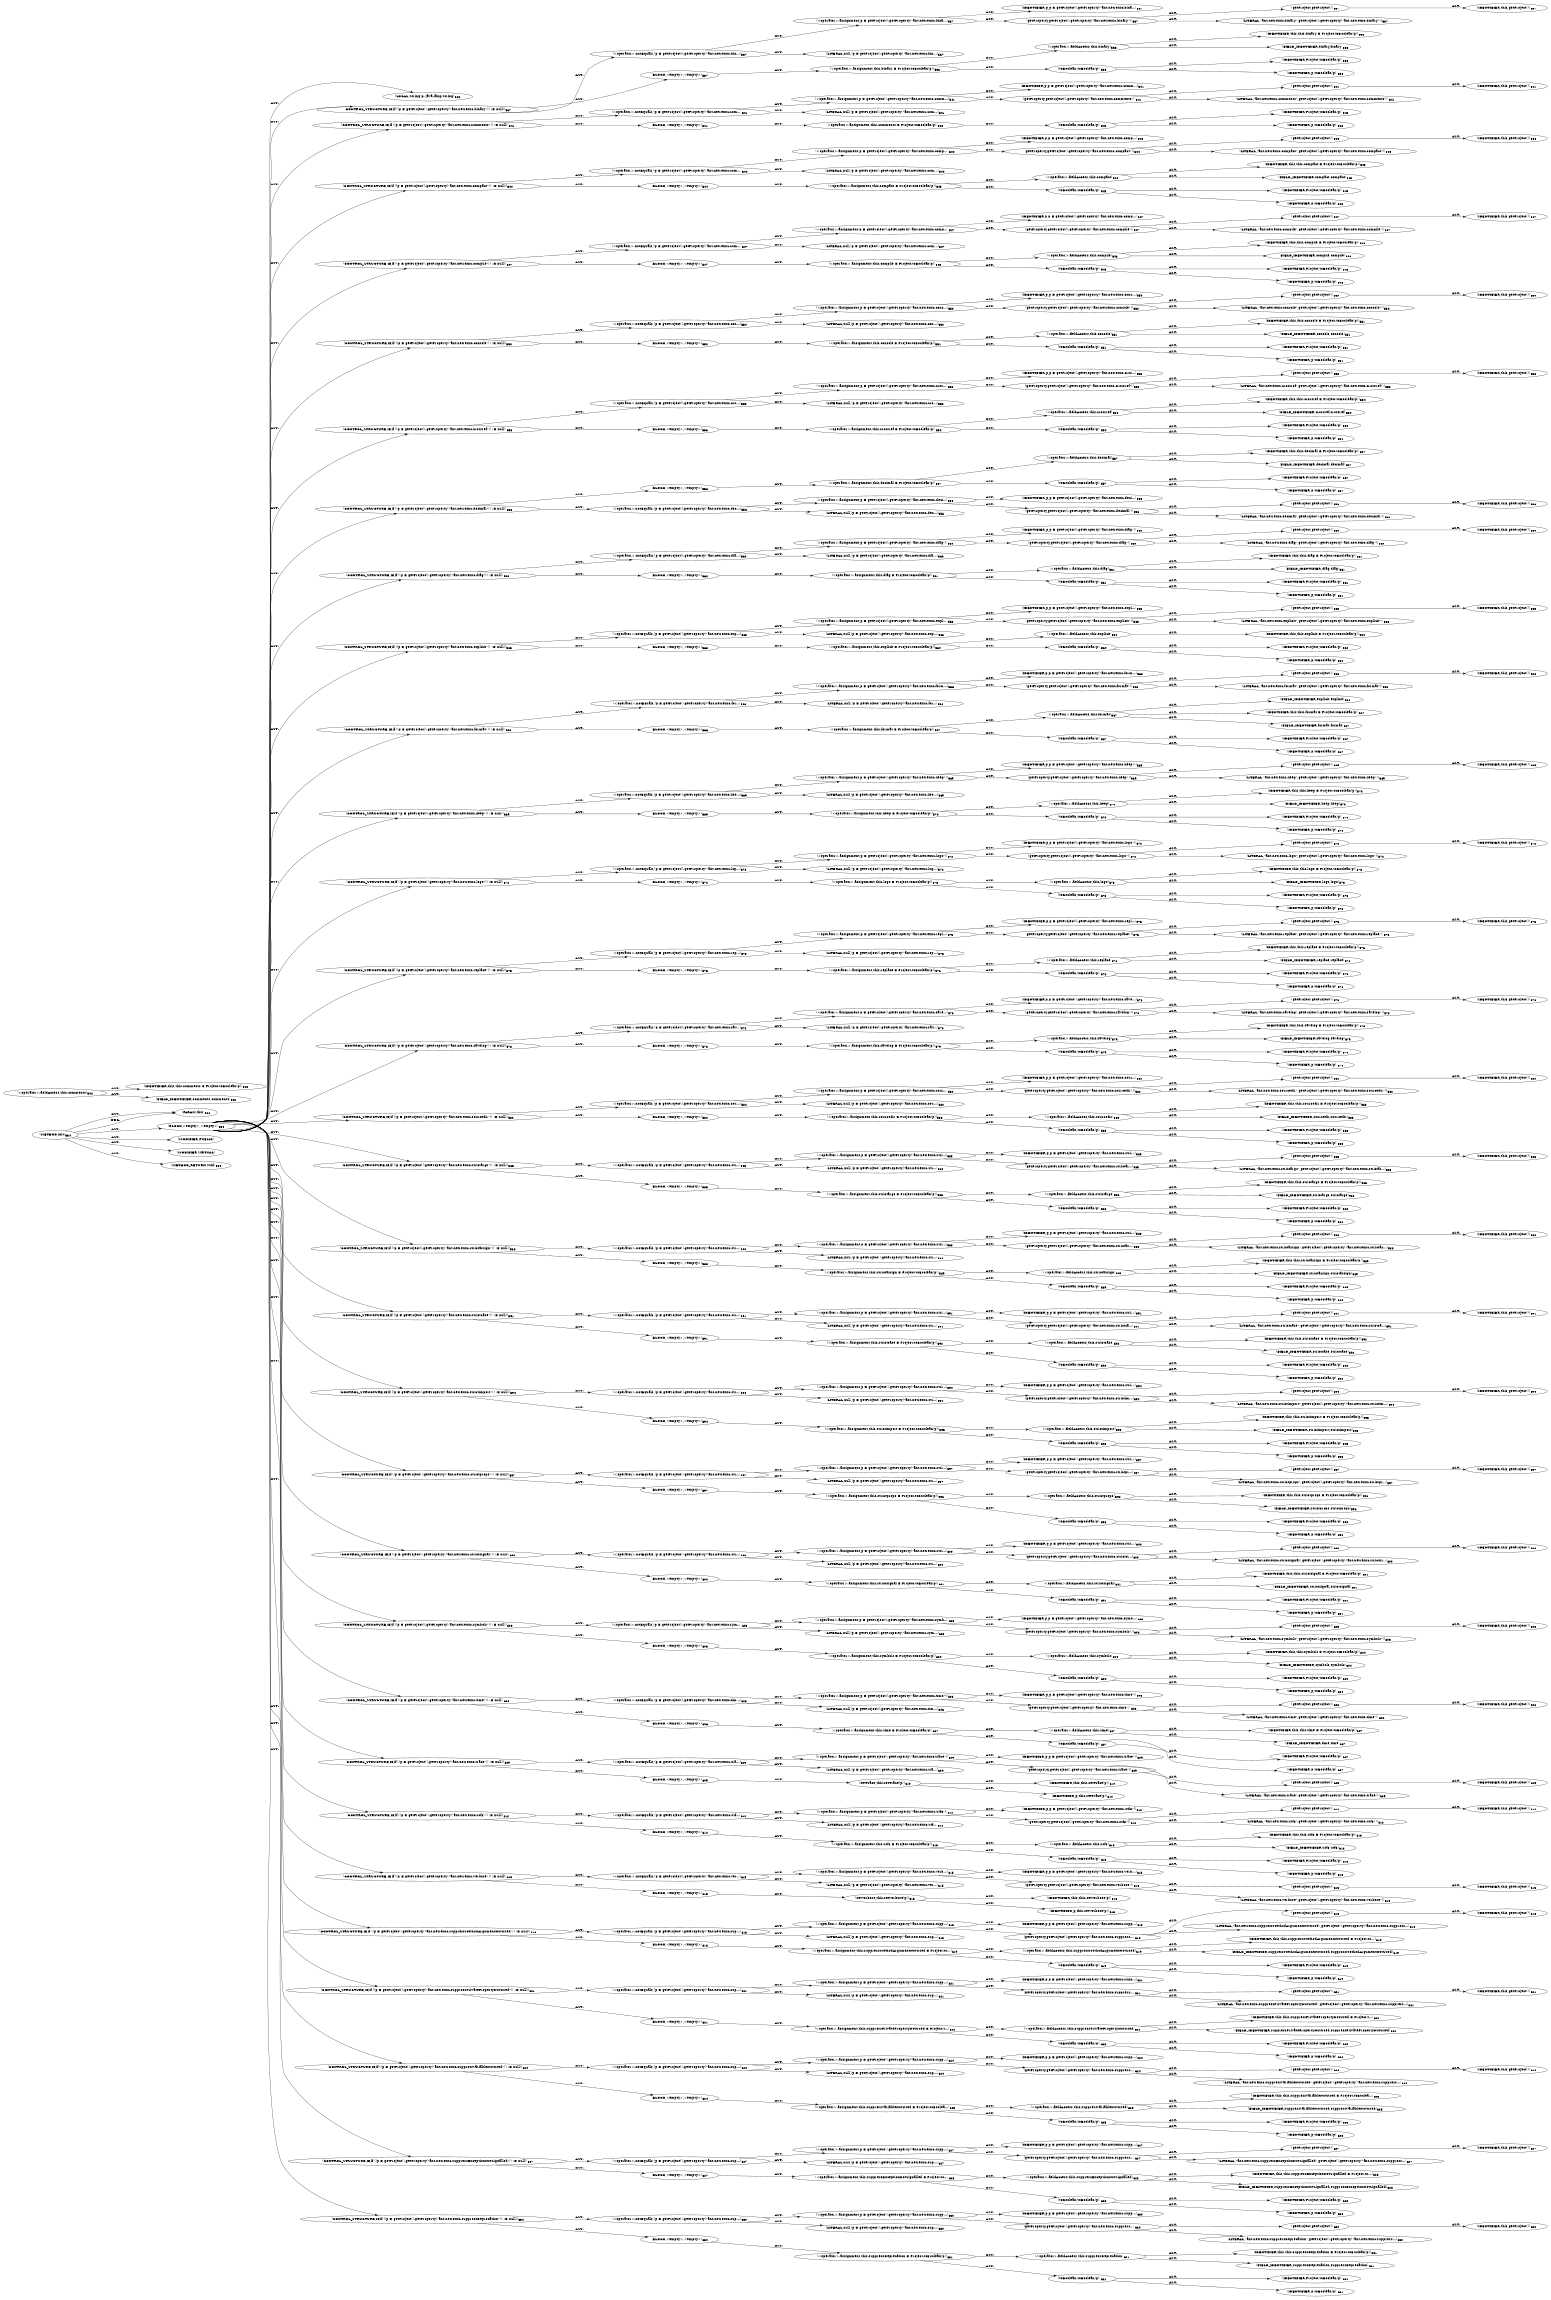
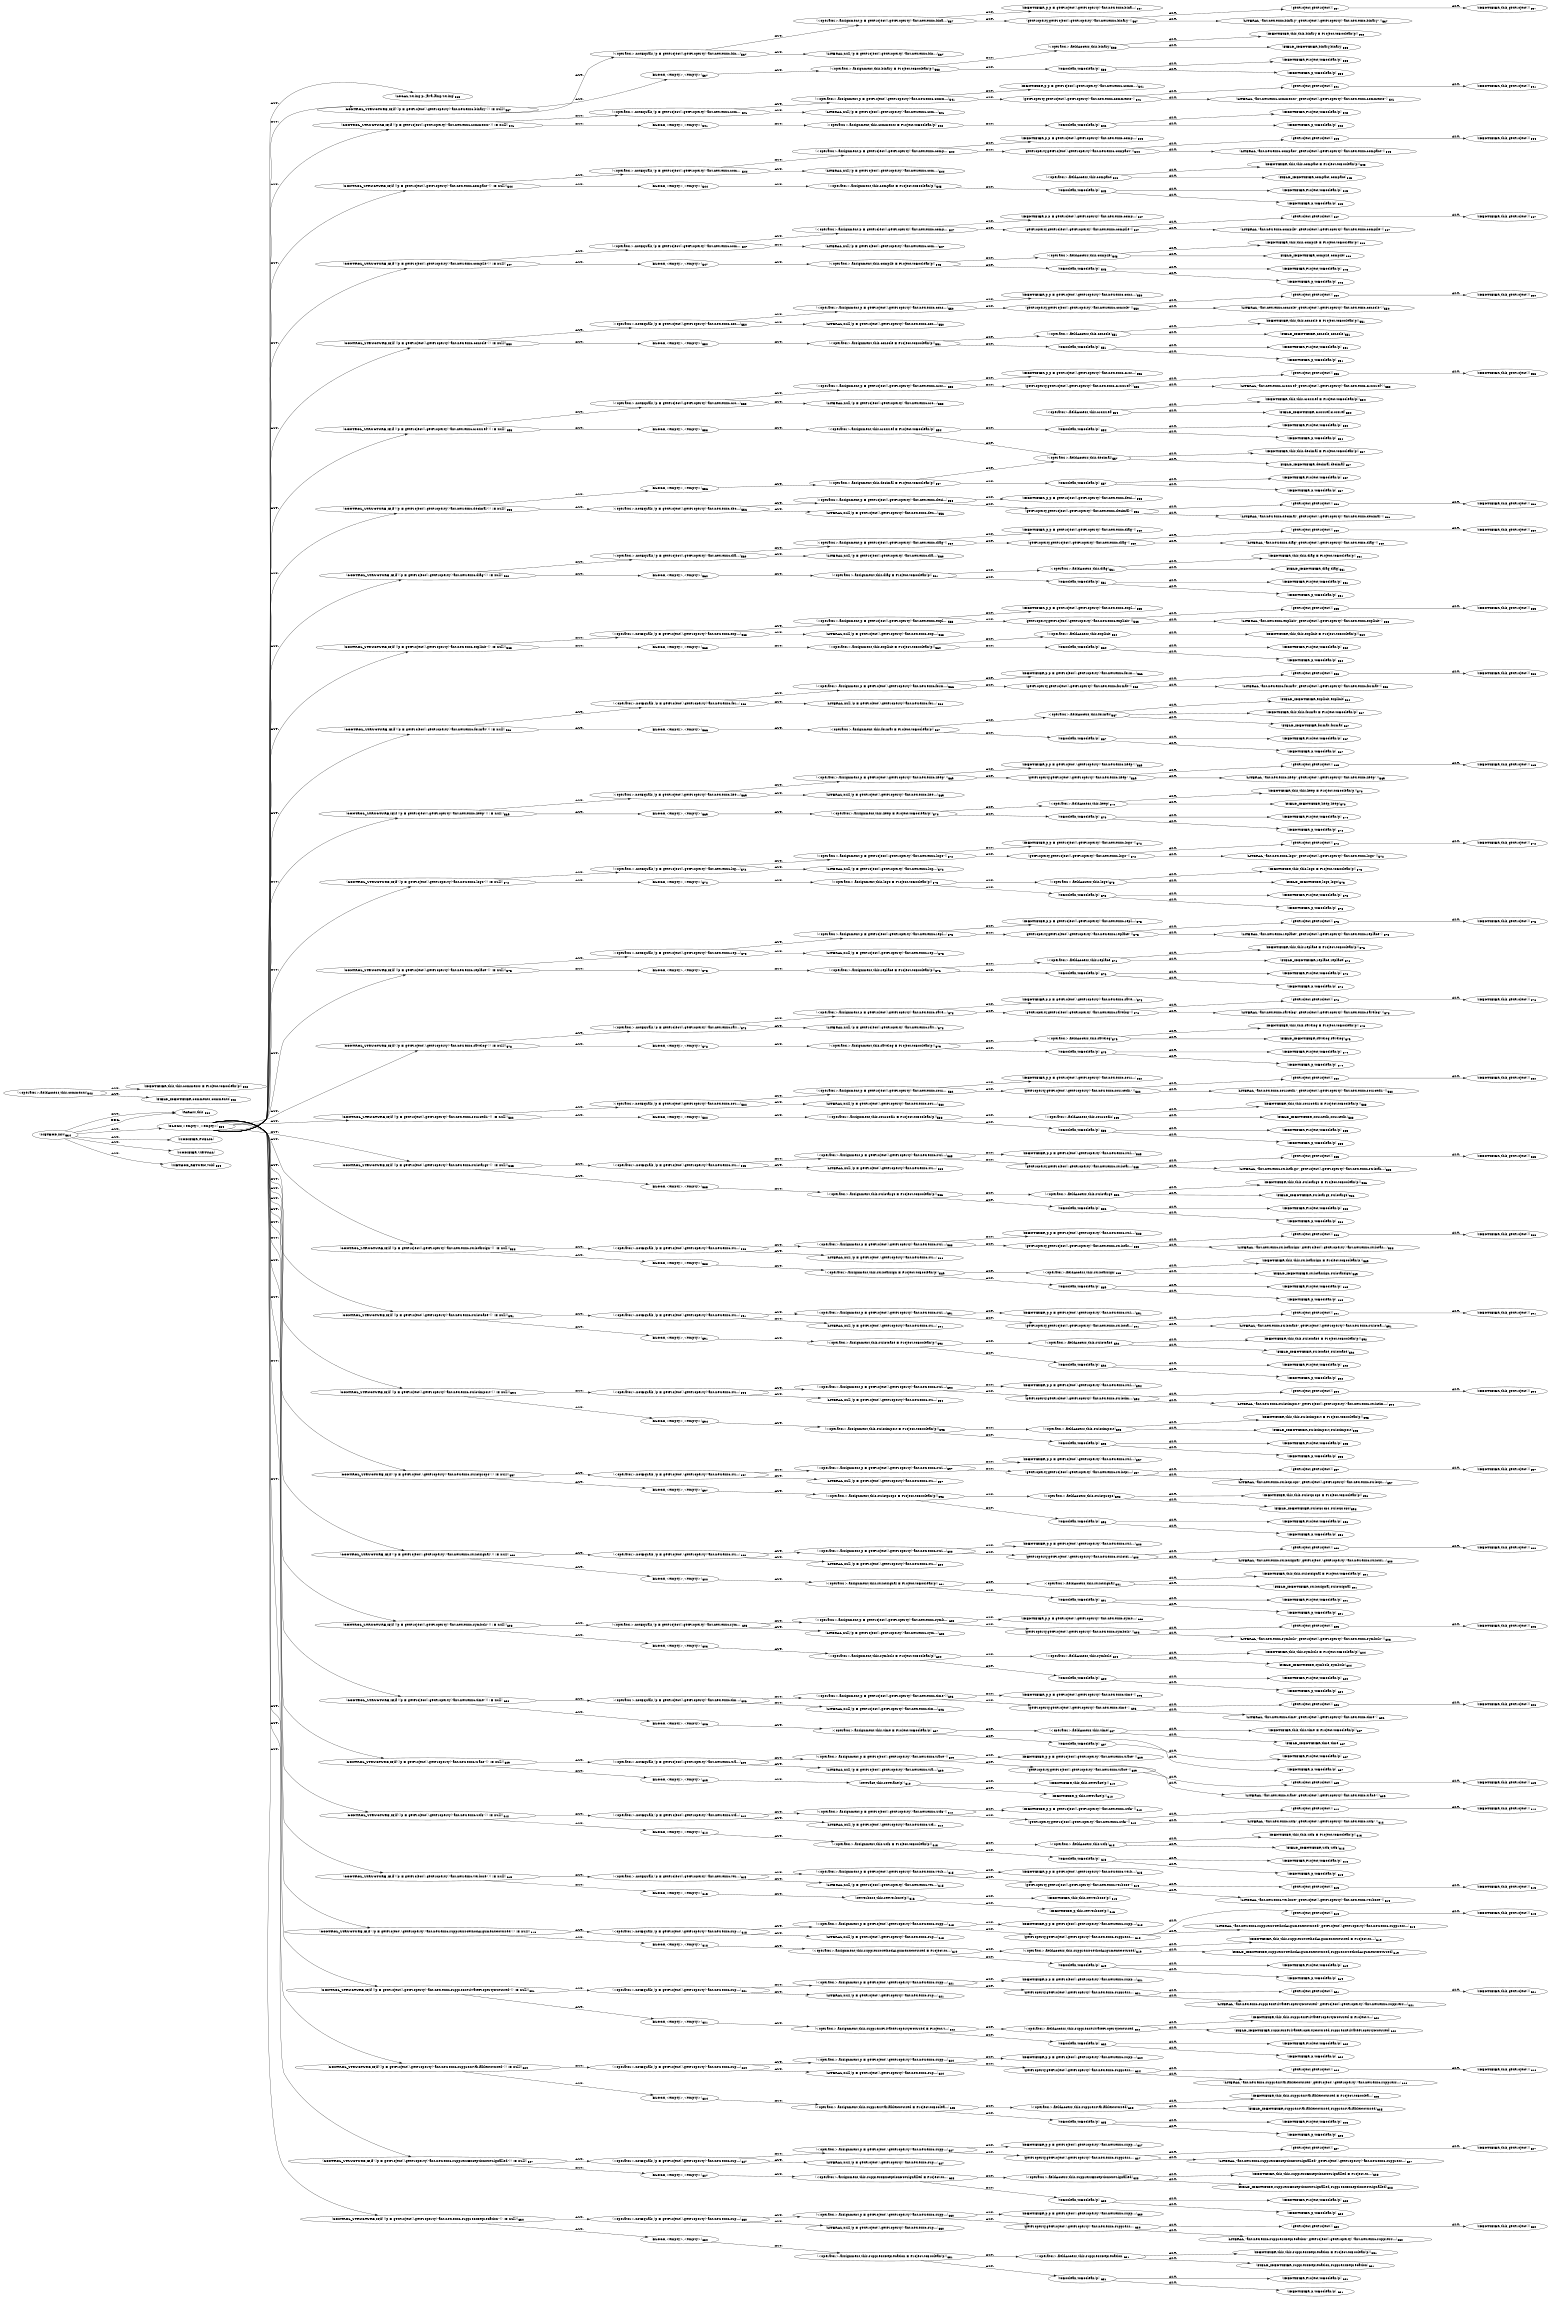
(990, 182) -> none
(986, 421) -> (984, 444)
